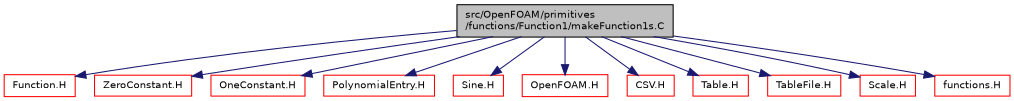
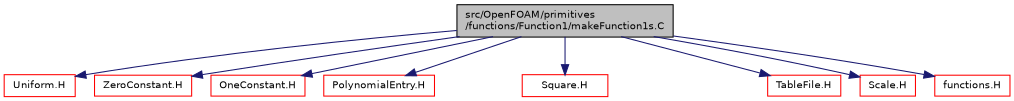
(40, 86) -> (40, 86)
(478, 86) -> none
(565, 86) -> (565, 86)
(651, 86) -> none
(721, 86) -> none
